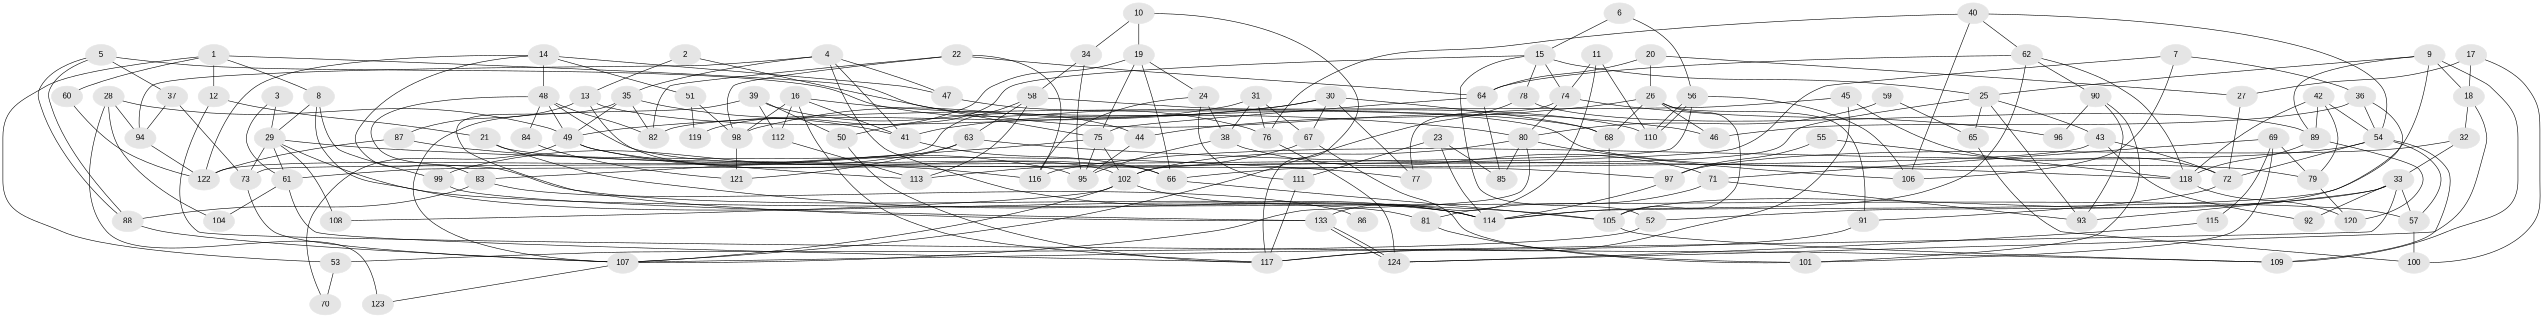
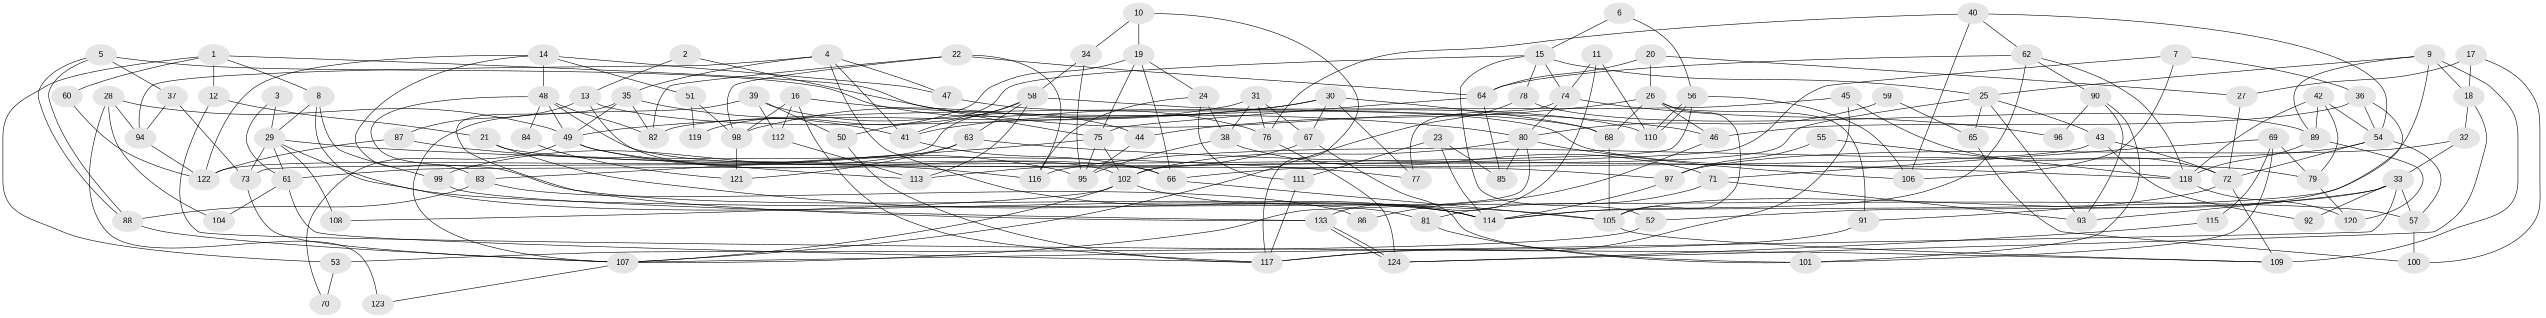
(830, 110) -> (969, 117)
none -> (1542, 194)
(2440, 222) -> (2252, 221)
